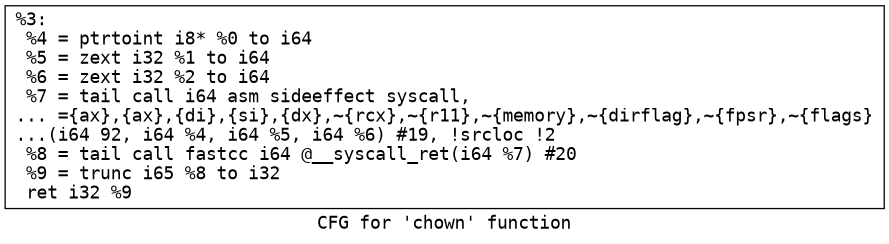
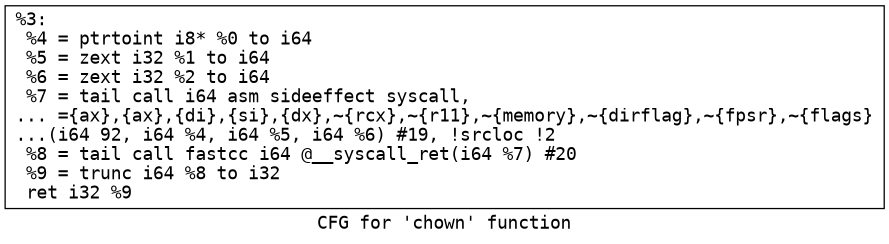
(148, 174) -> (148, 174)
